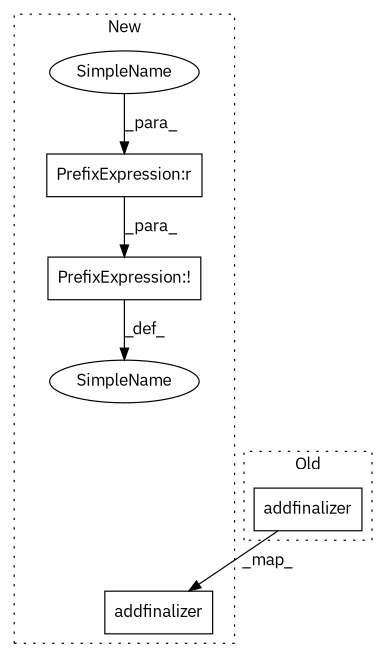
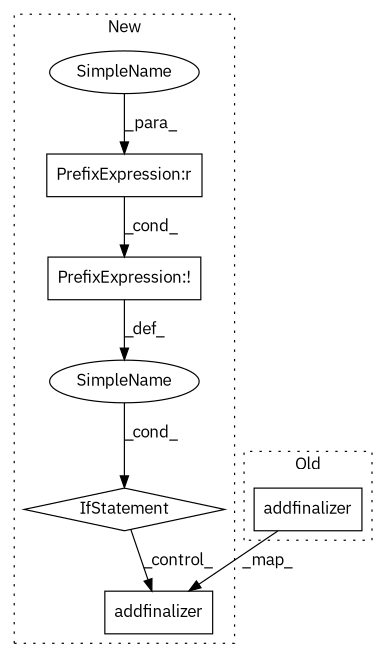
(152, 227) -> (152, 227)
none -> (124, 509)
